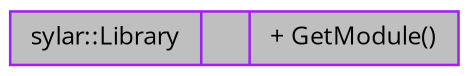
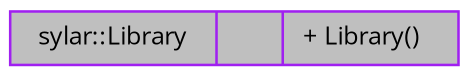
(354, 37) -> (362, 37)
